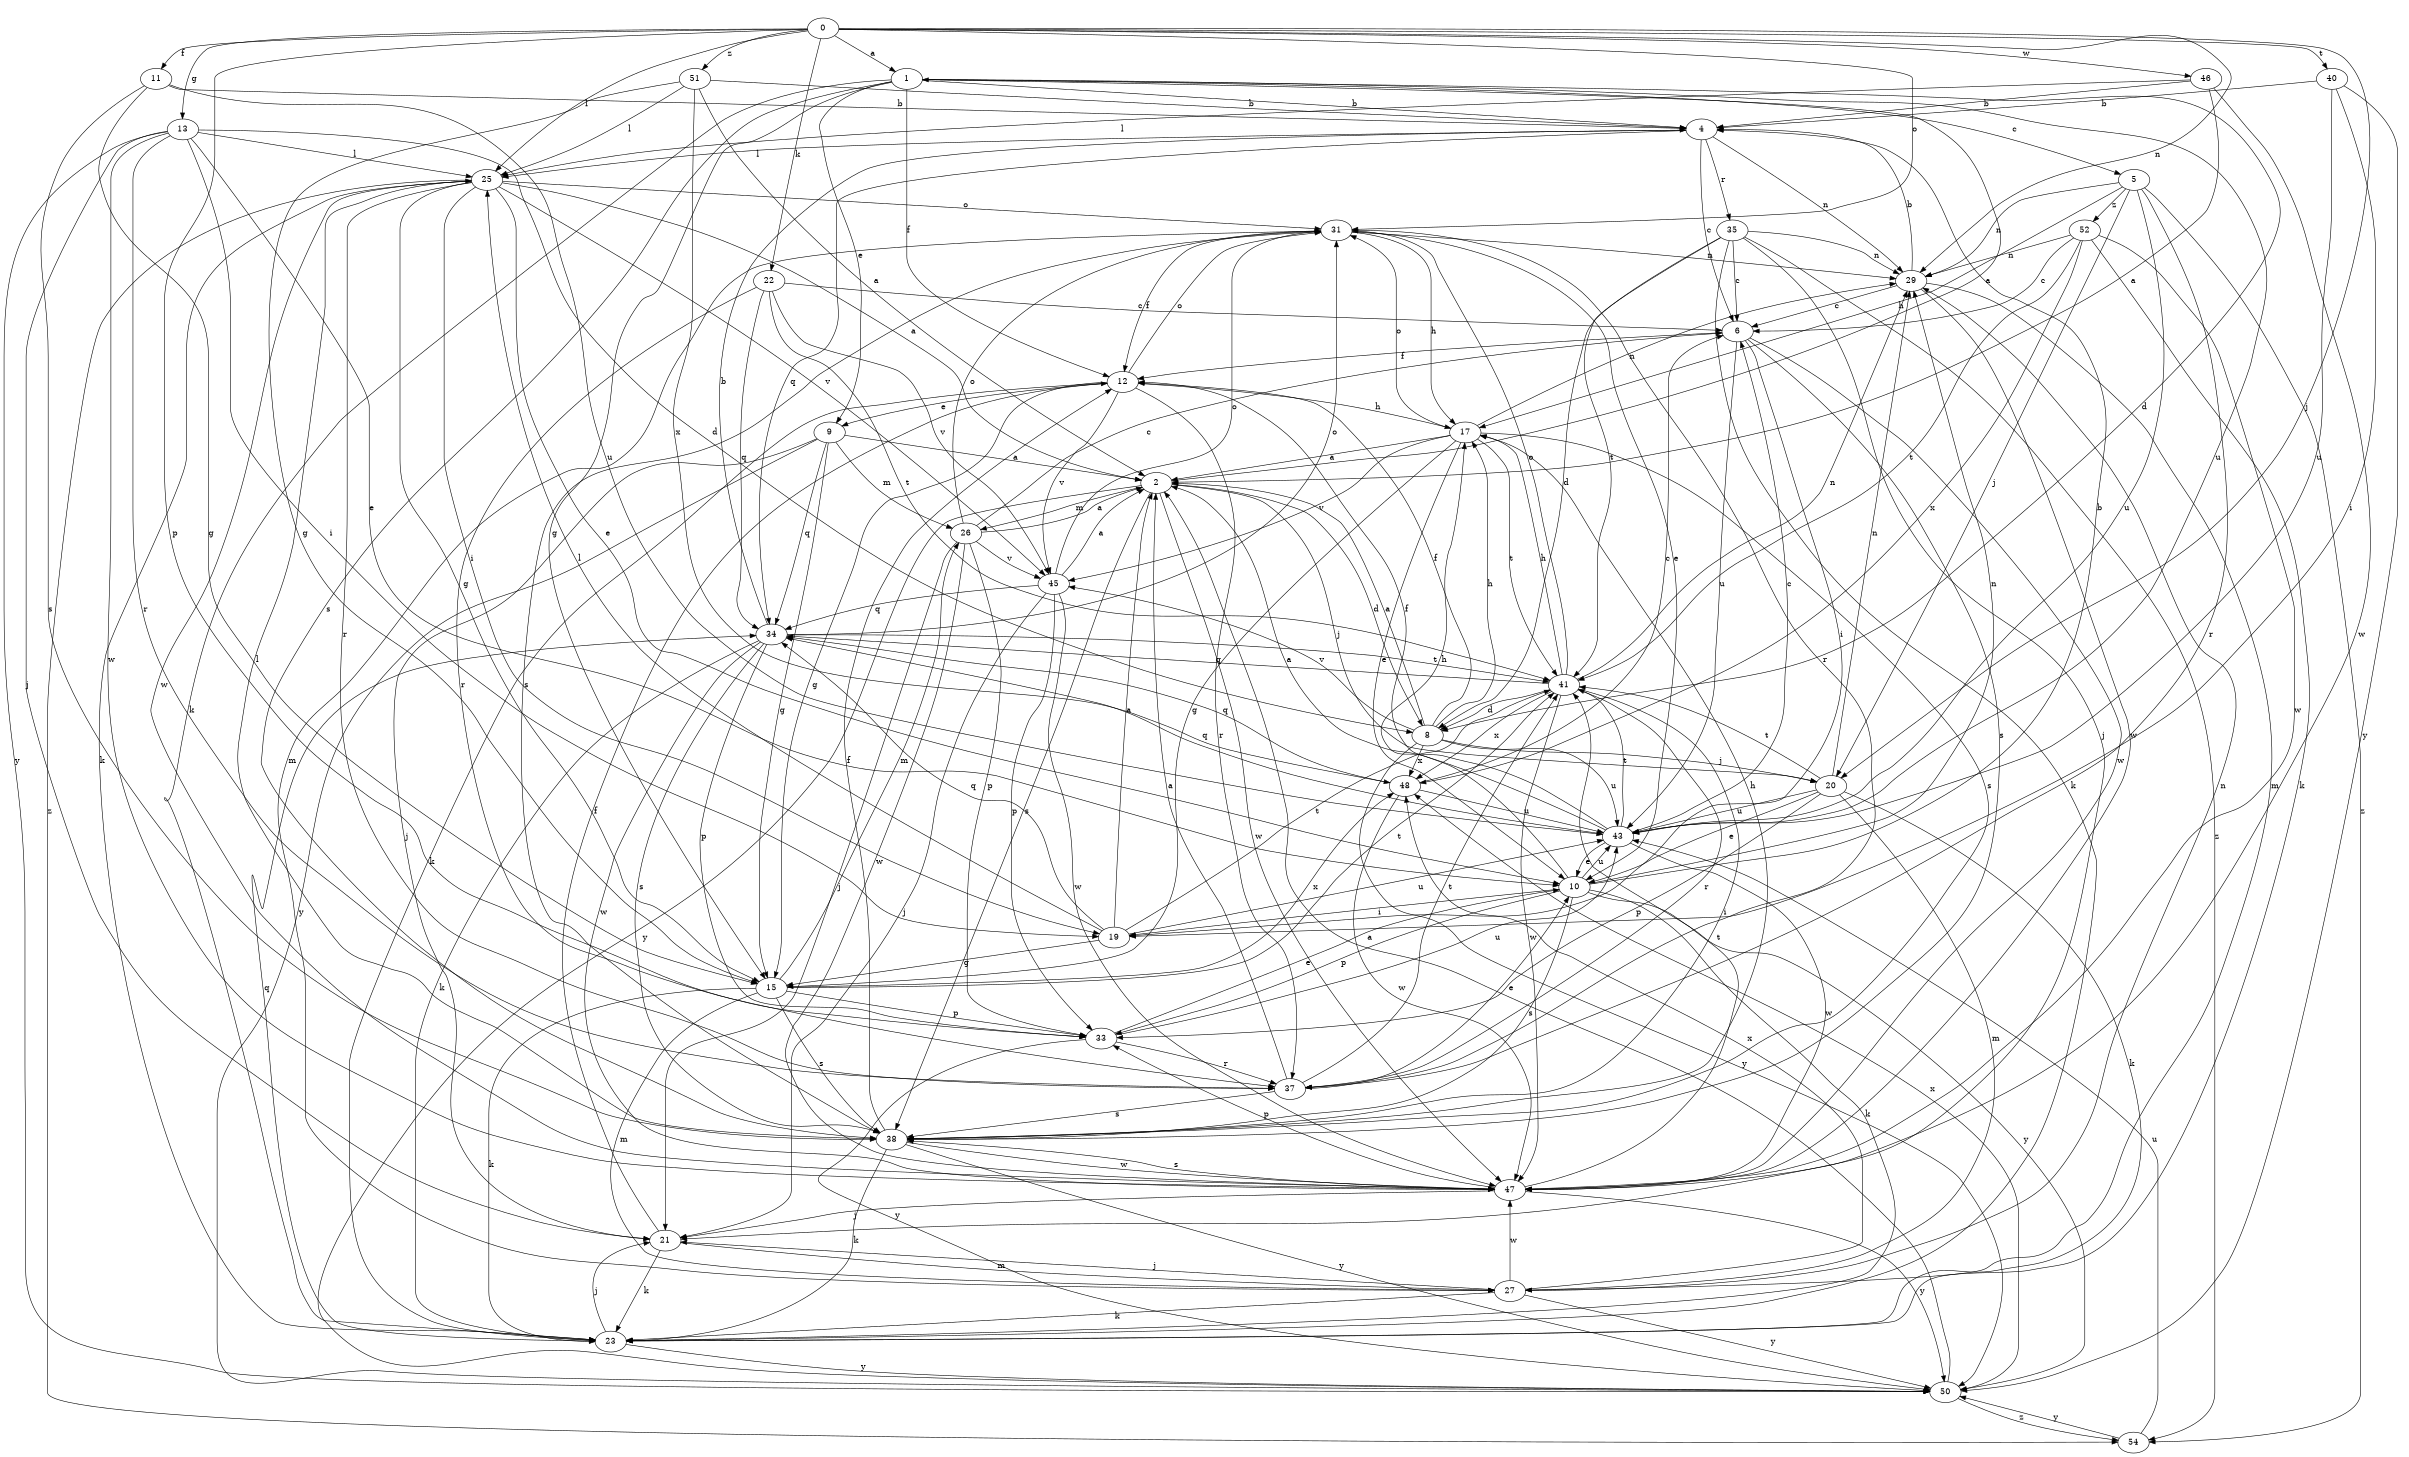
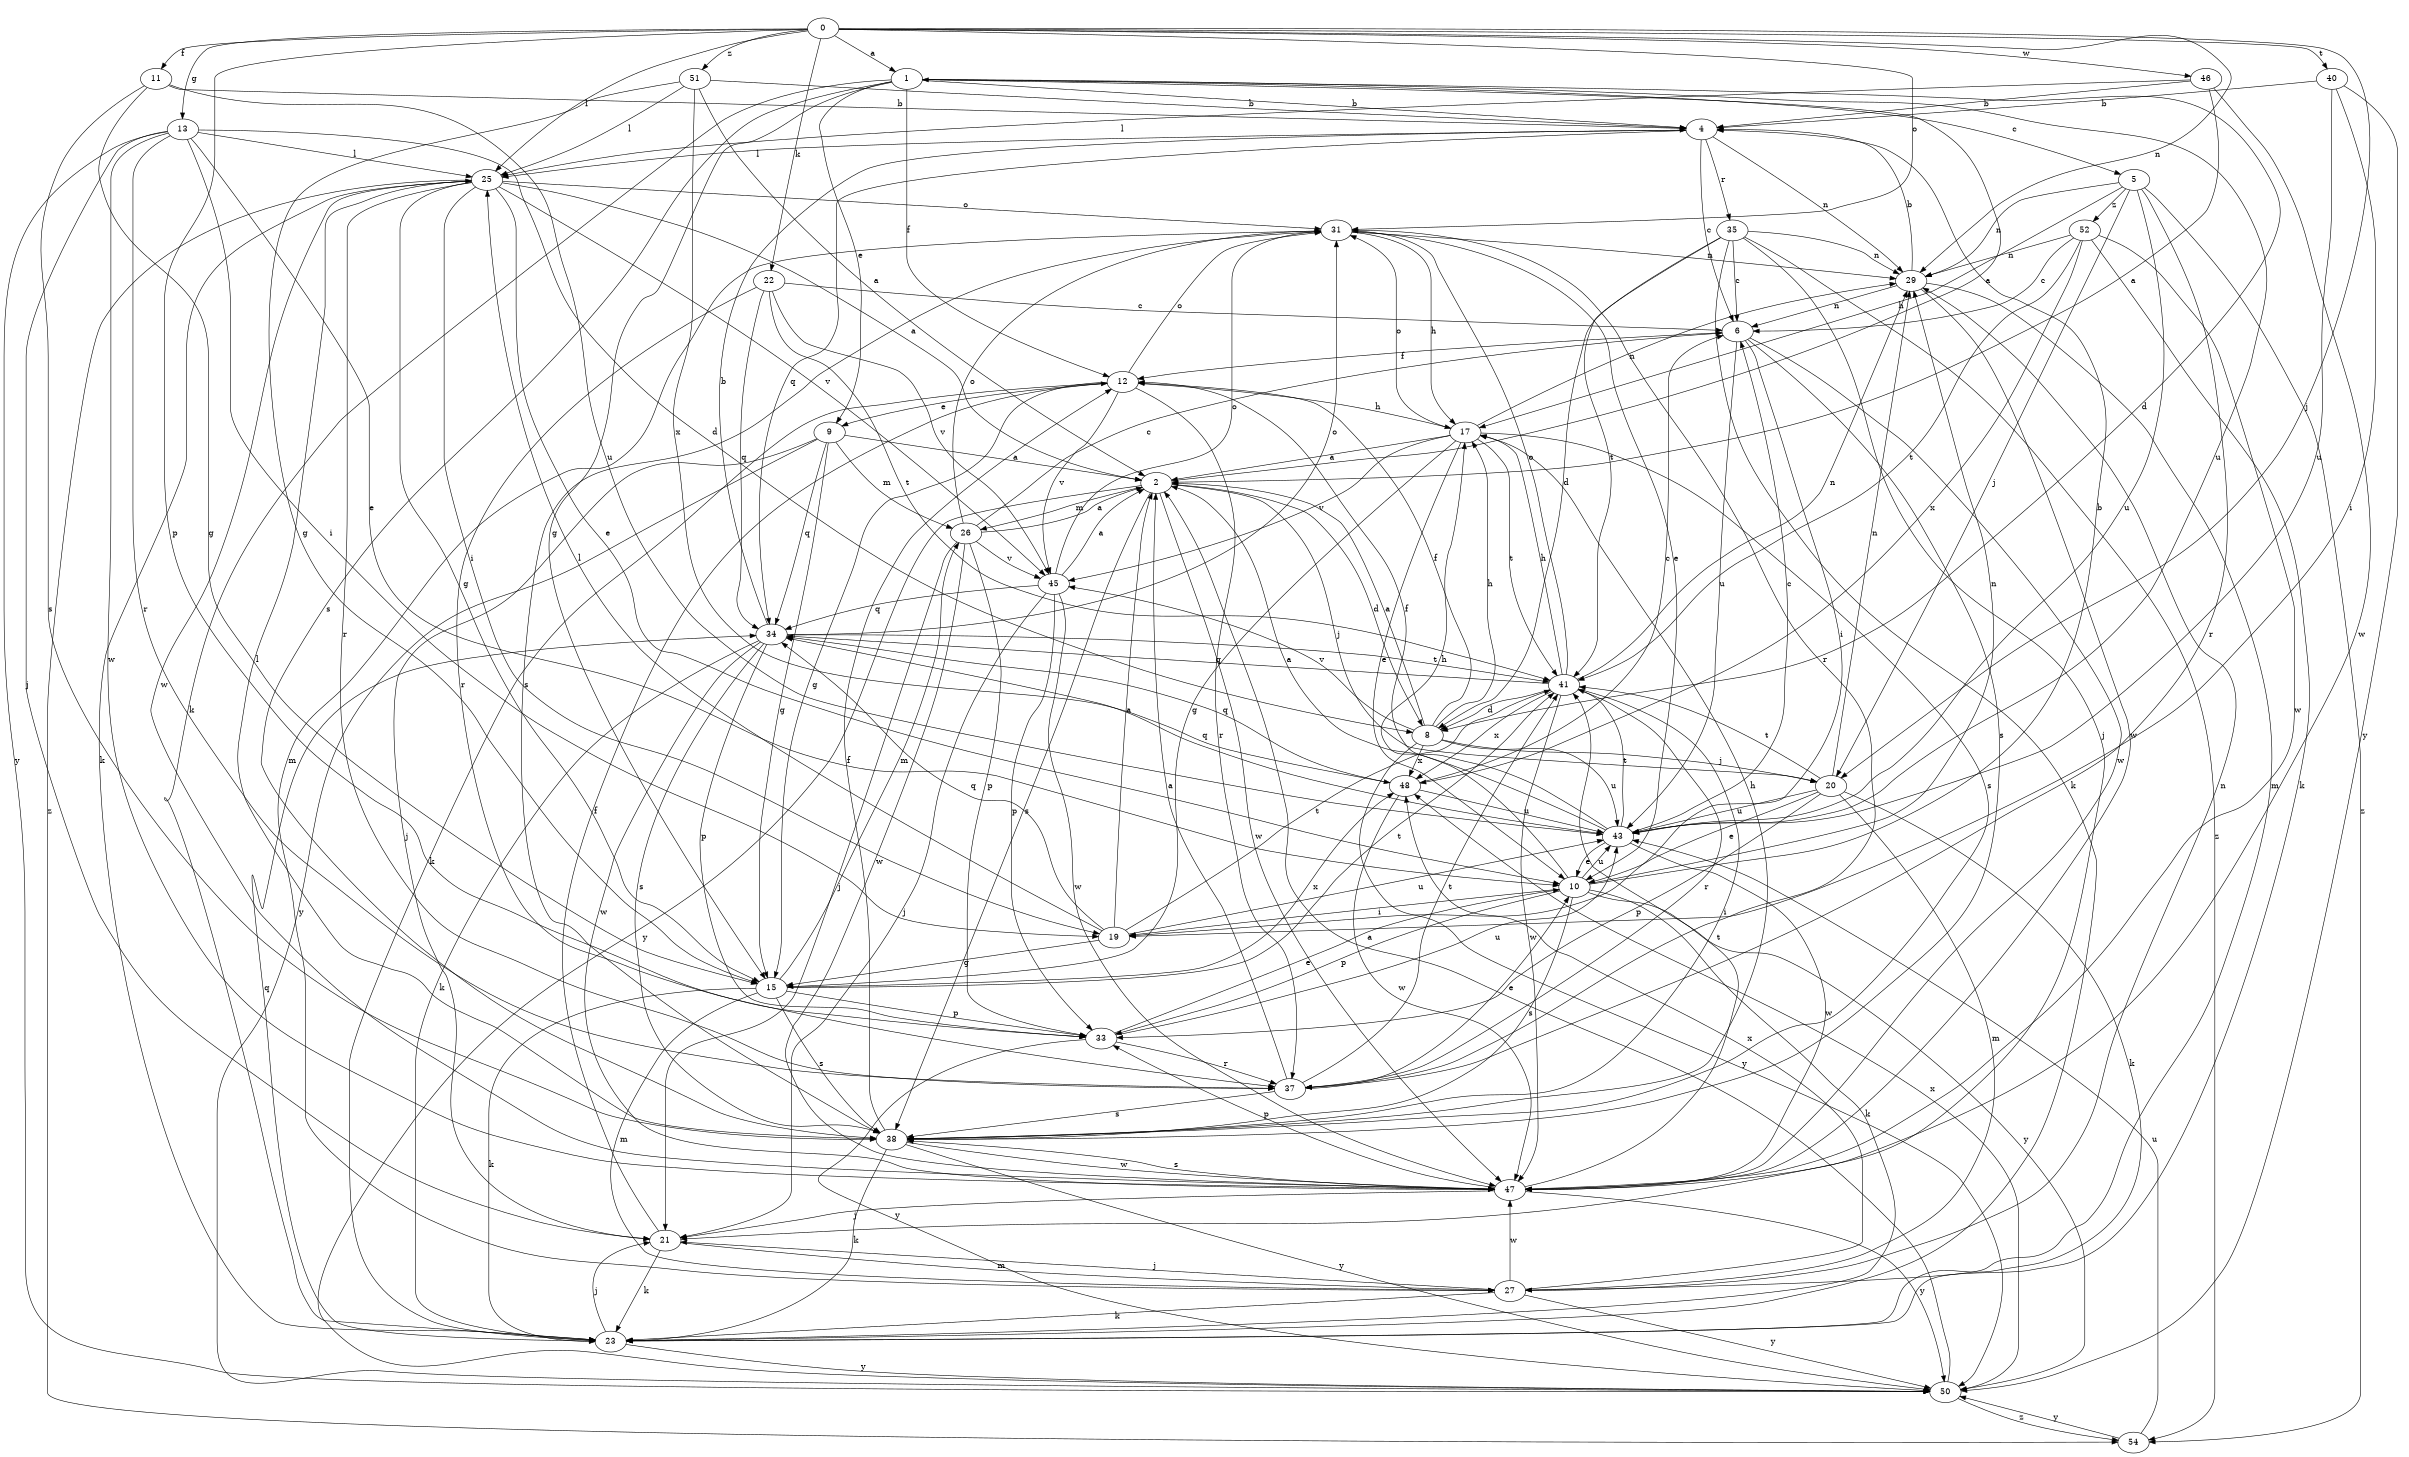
(1188, 250) -> none
(1837, 306) -> (1837, 306)
